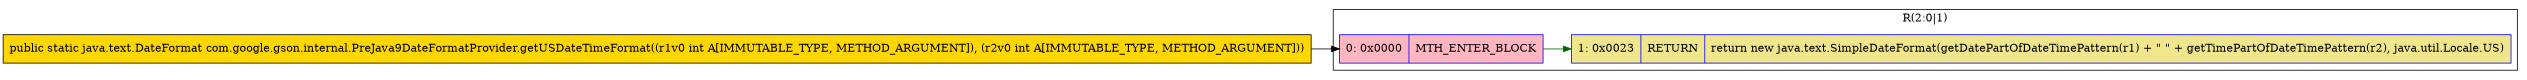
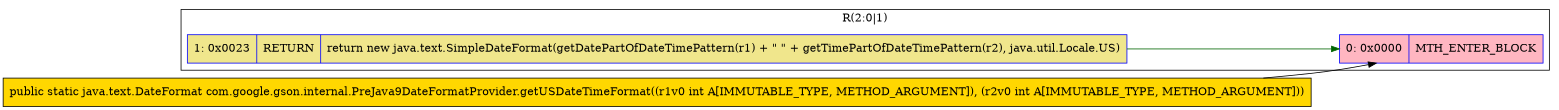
(1553, 49) -> (1229, 49)
